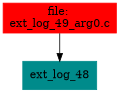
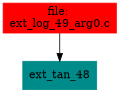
(60, 75) -> (60, 75)
